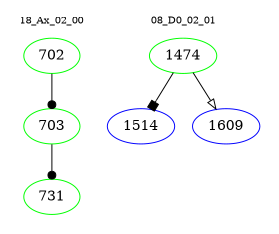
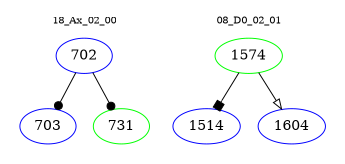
(52, 56) -> (84, 56)
(183, 56) -> (249, 56)
(52, 126) -> (48, 126)
(226, 126) -> (292, 126)
(52, 158) -> (101, 88)
